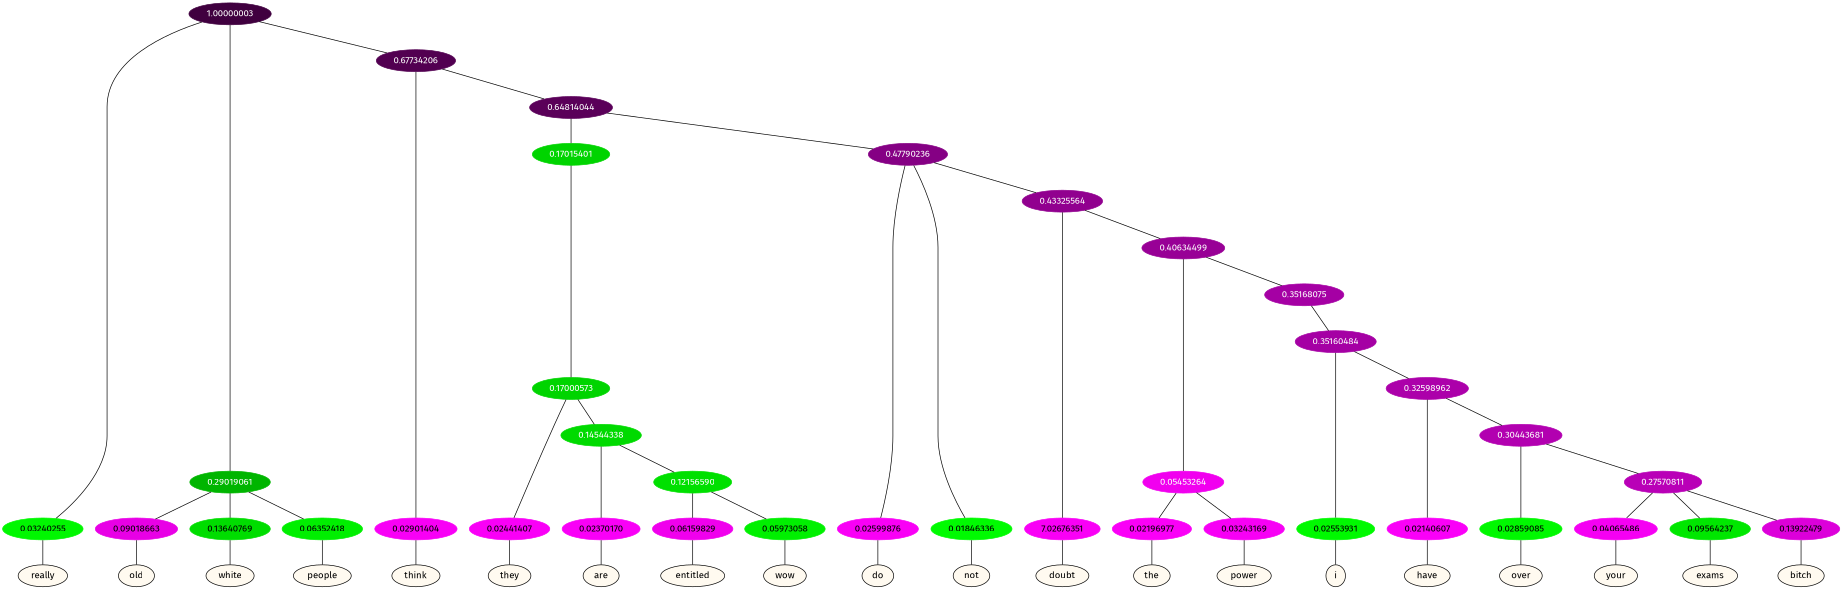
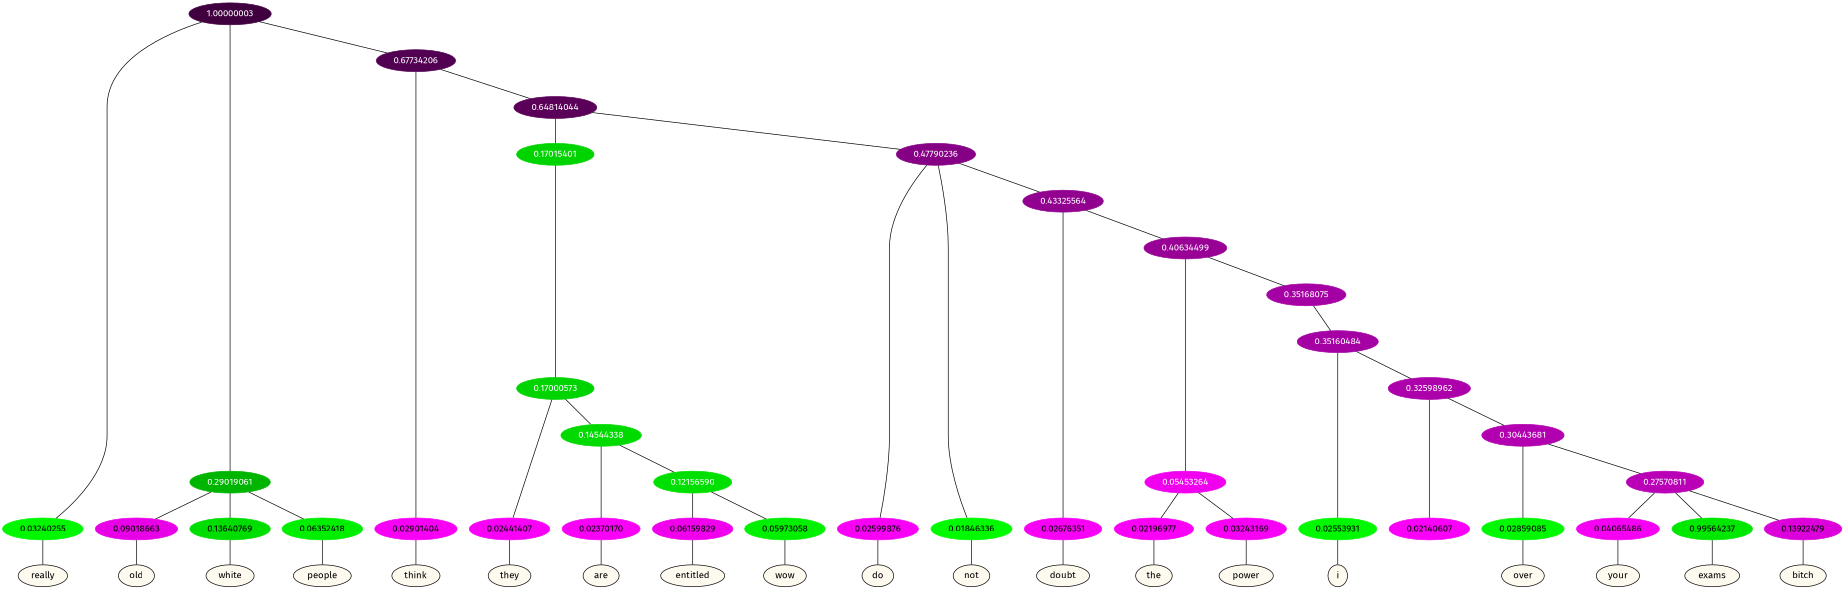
(1062, 529) -> (1063, 529)
(1710, 529) -> (1712, 529)
(1427, 576) -> none
